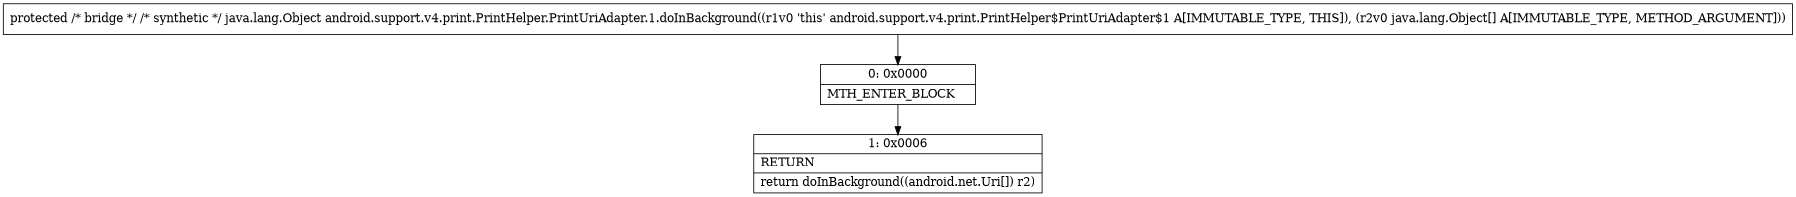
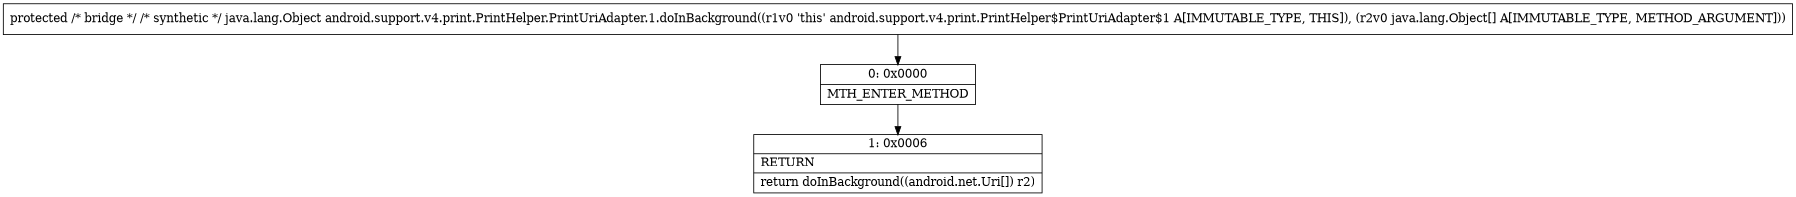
(891, 94) -> (898, 94)
